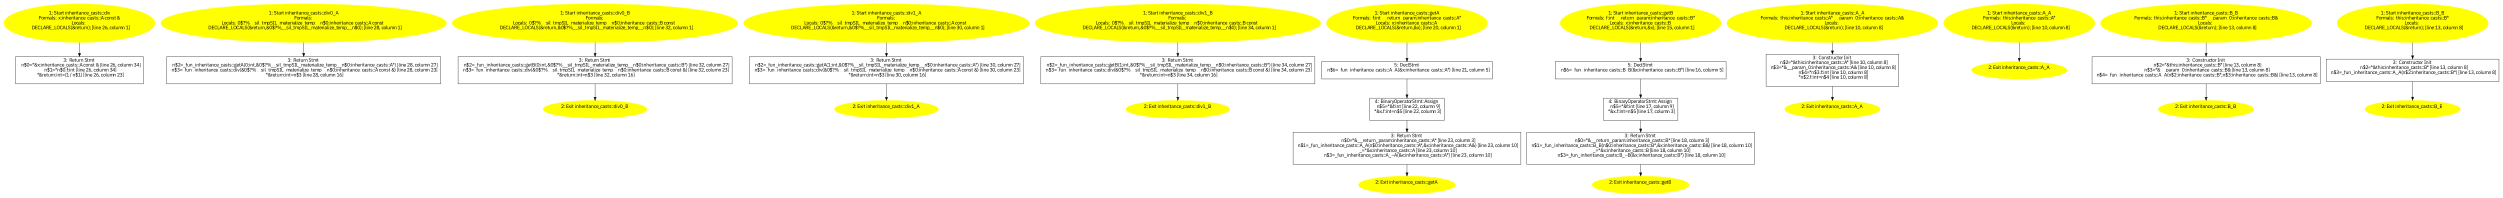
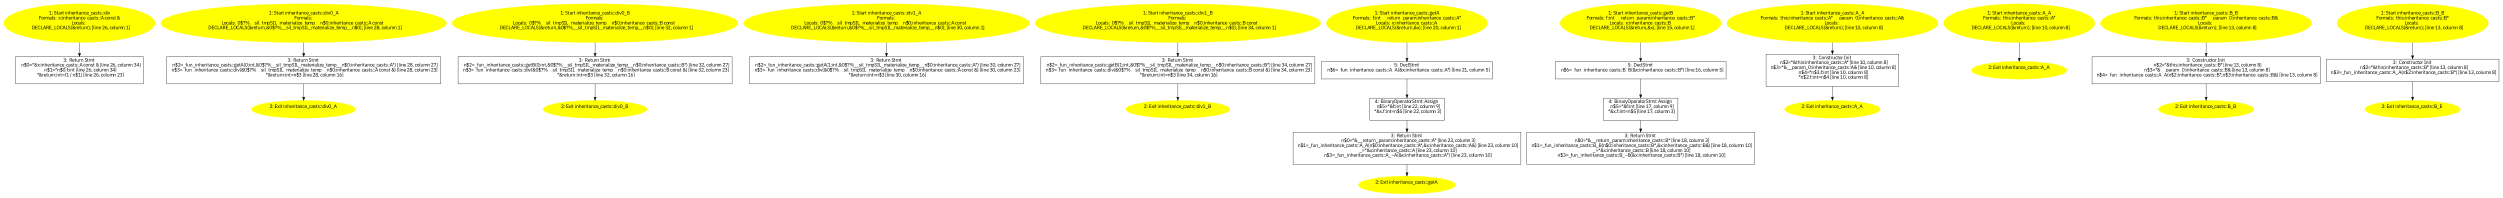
none -> (304, 109)
(886, 109) -> none
(1641, 185) -> none
